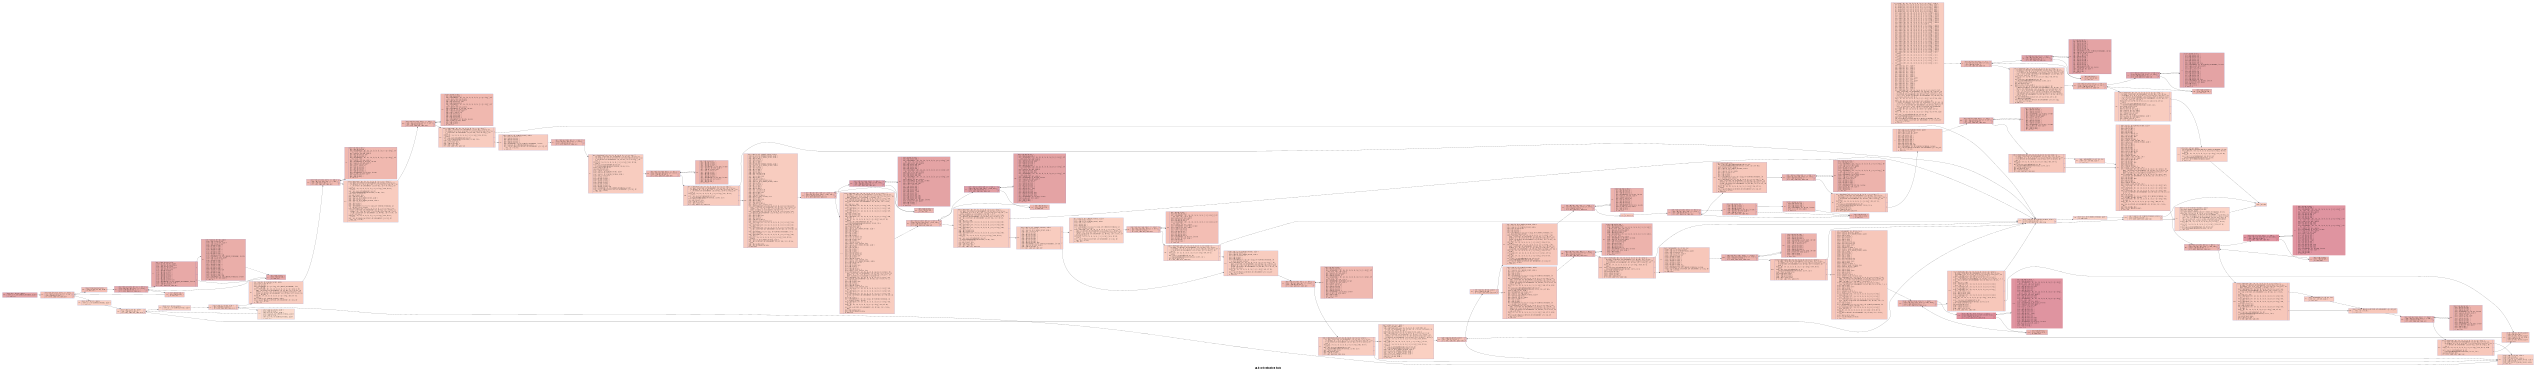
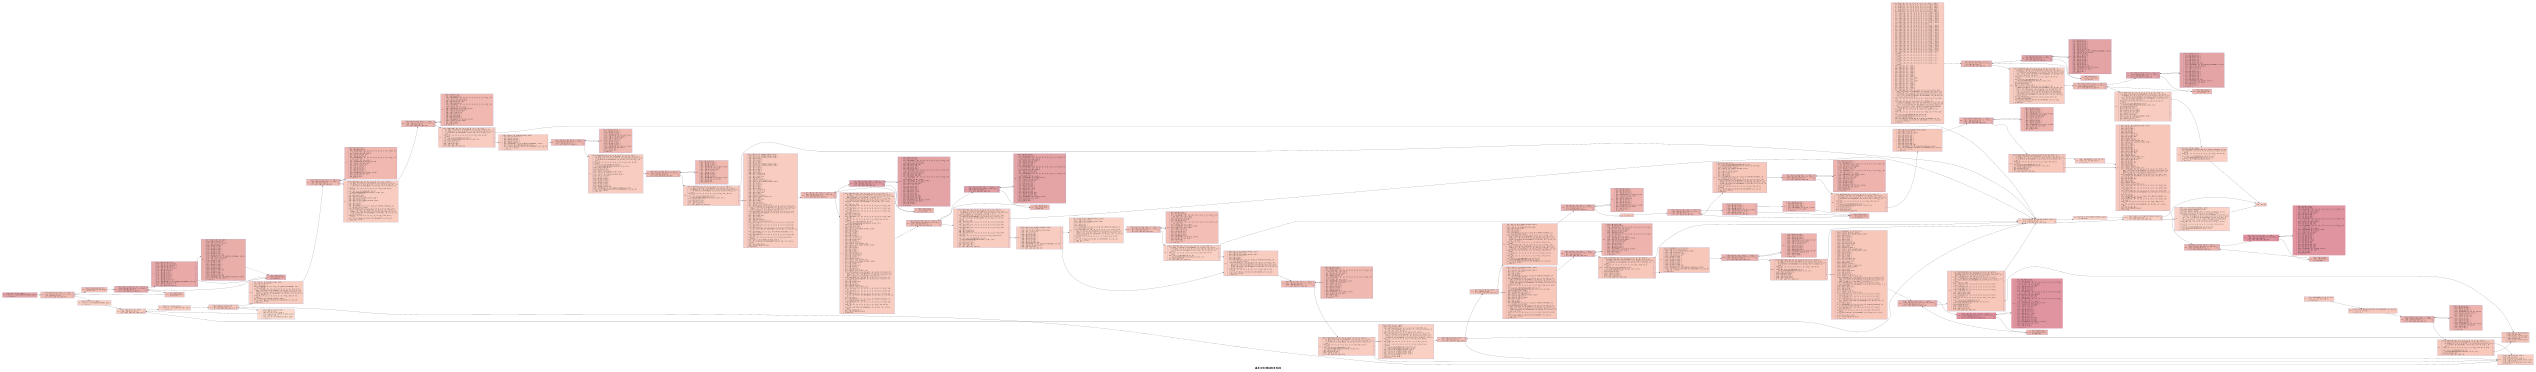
none -> (616, 141)
(2261, 302) -> none
